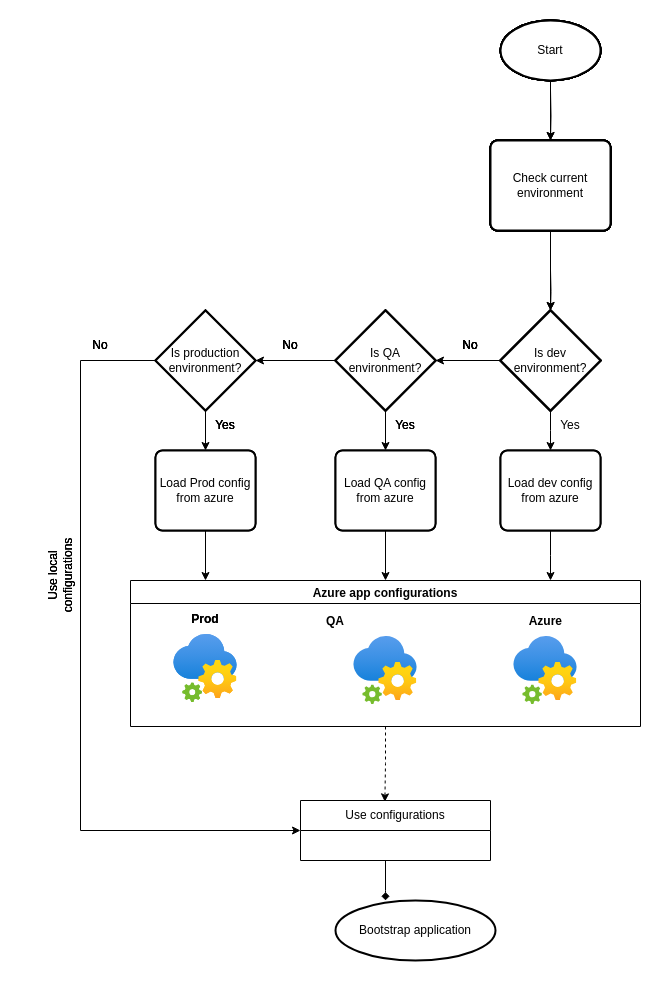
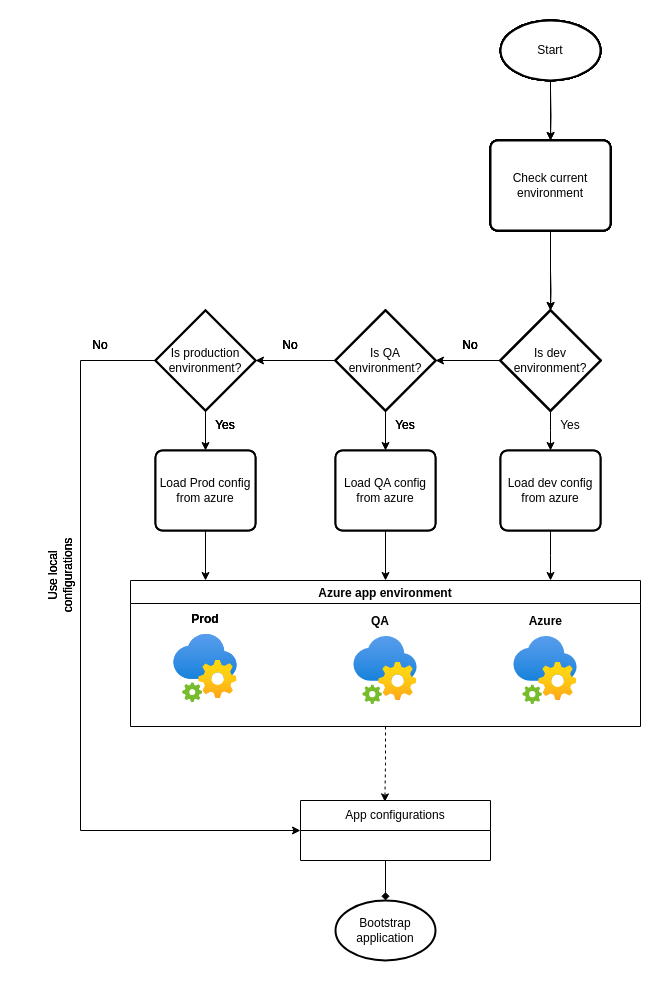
(385, 593) -> (385, 593)
(336, 622) -> (381, 622)
(396, 816) -> (396, 816)
(416, 931) -> (386, 931)
